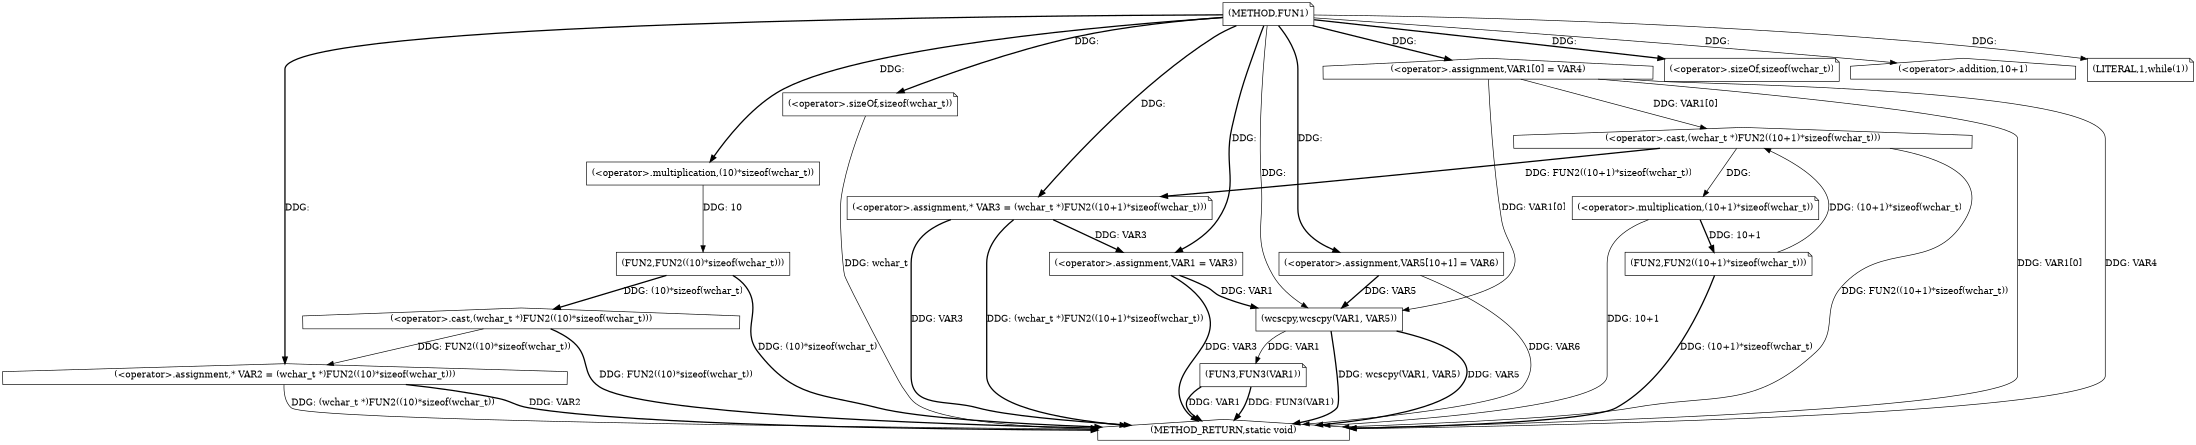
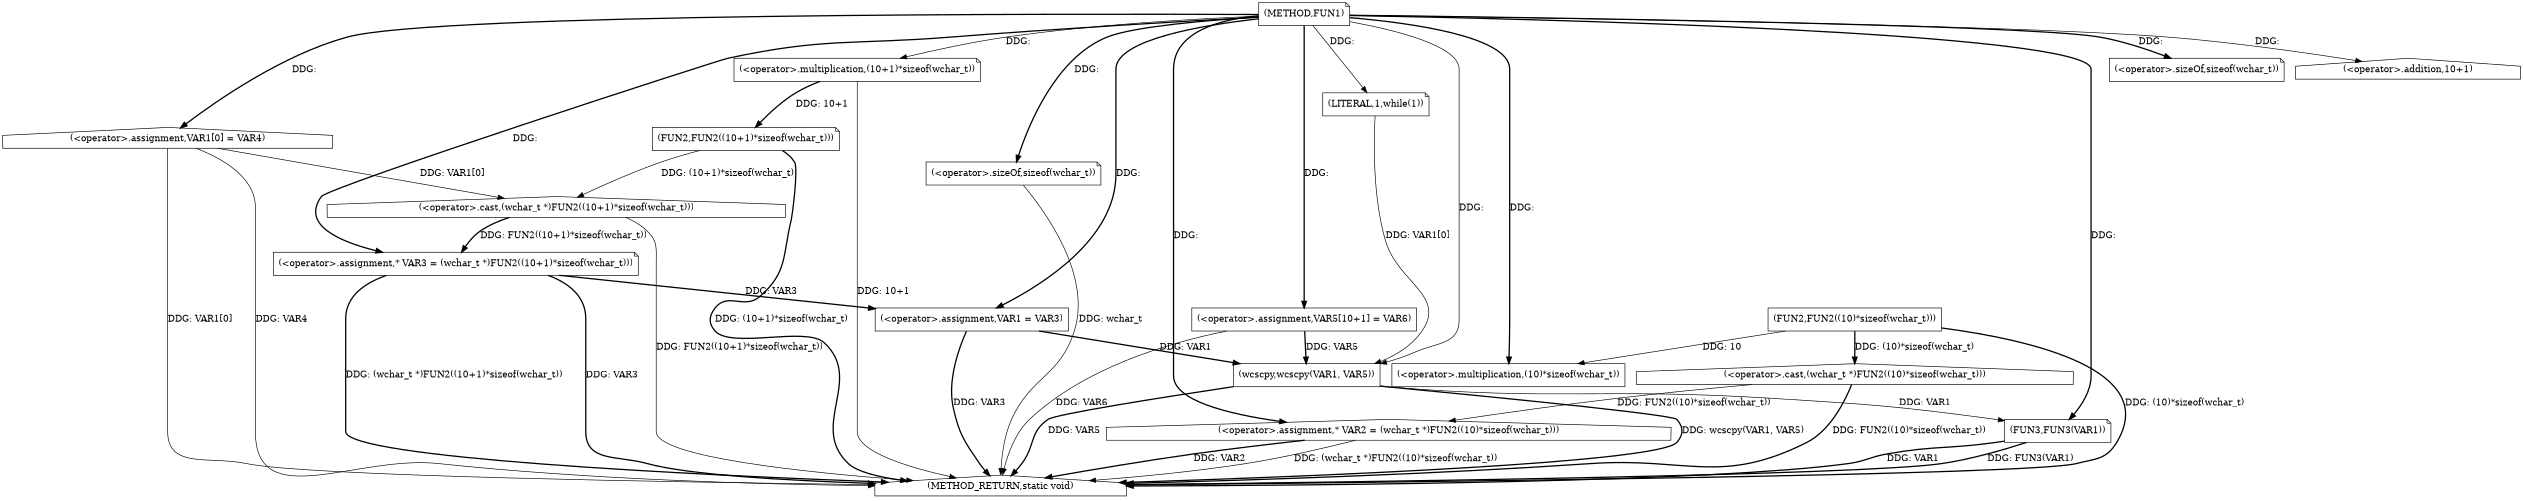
none -> (1897, 36)
(1722, 170) -> (1011, 36)
(703, 215) -> (1685, 347)
(1505, 232) -> (1392, 255)
